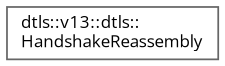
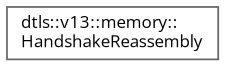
(113, 33) -> (113, 33)
